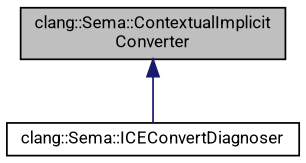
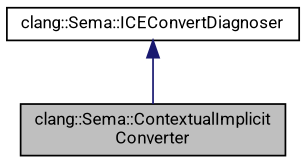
(153, 100) -> (153, 81)
